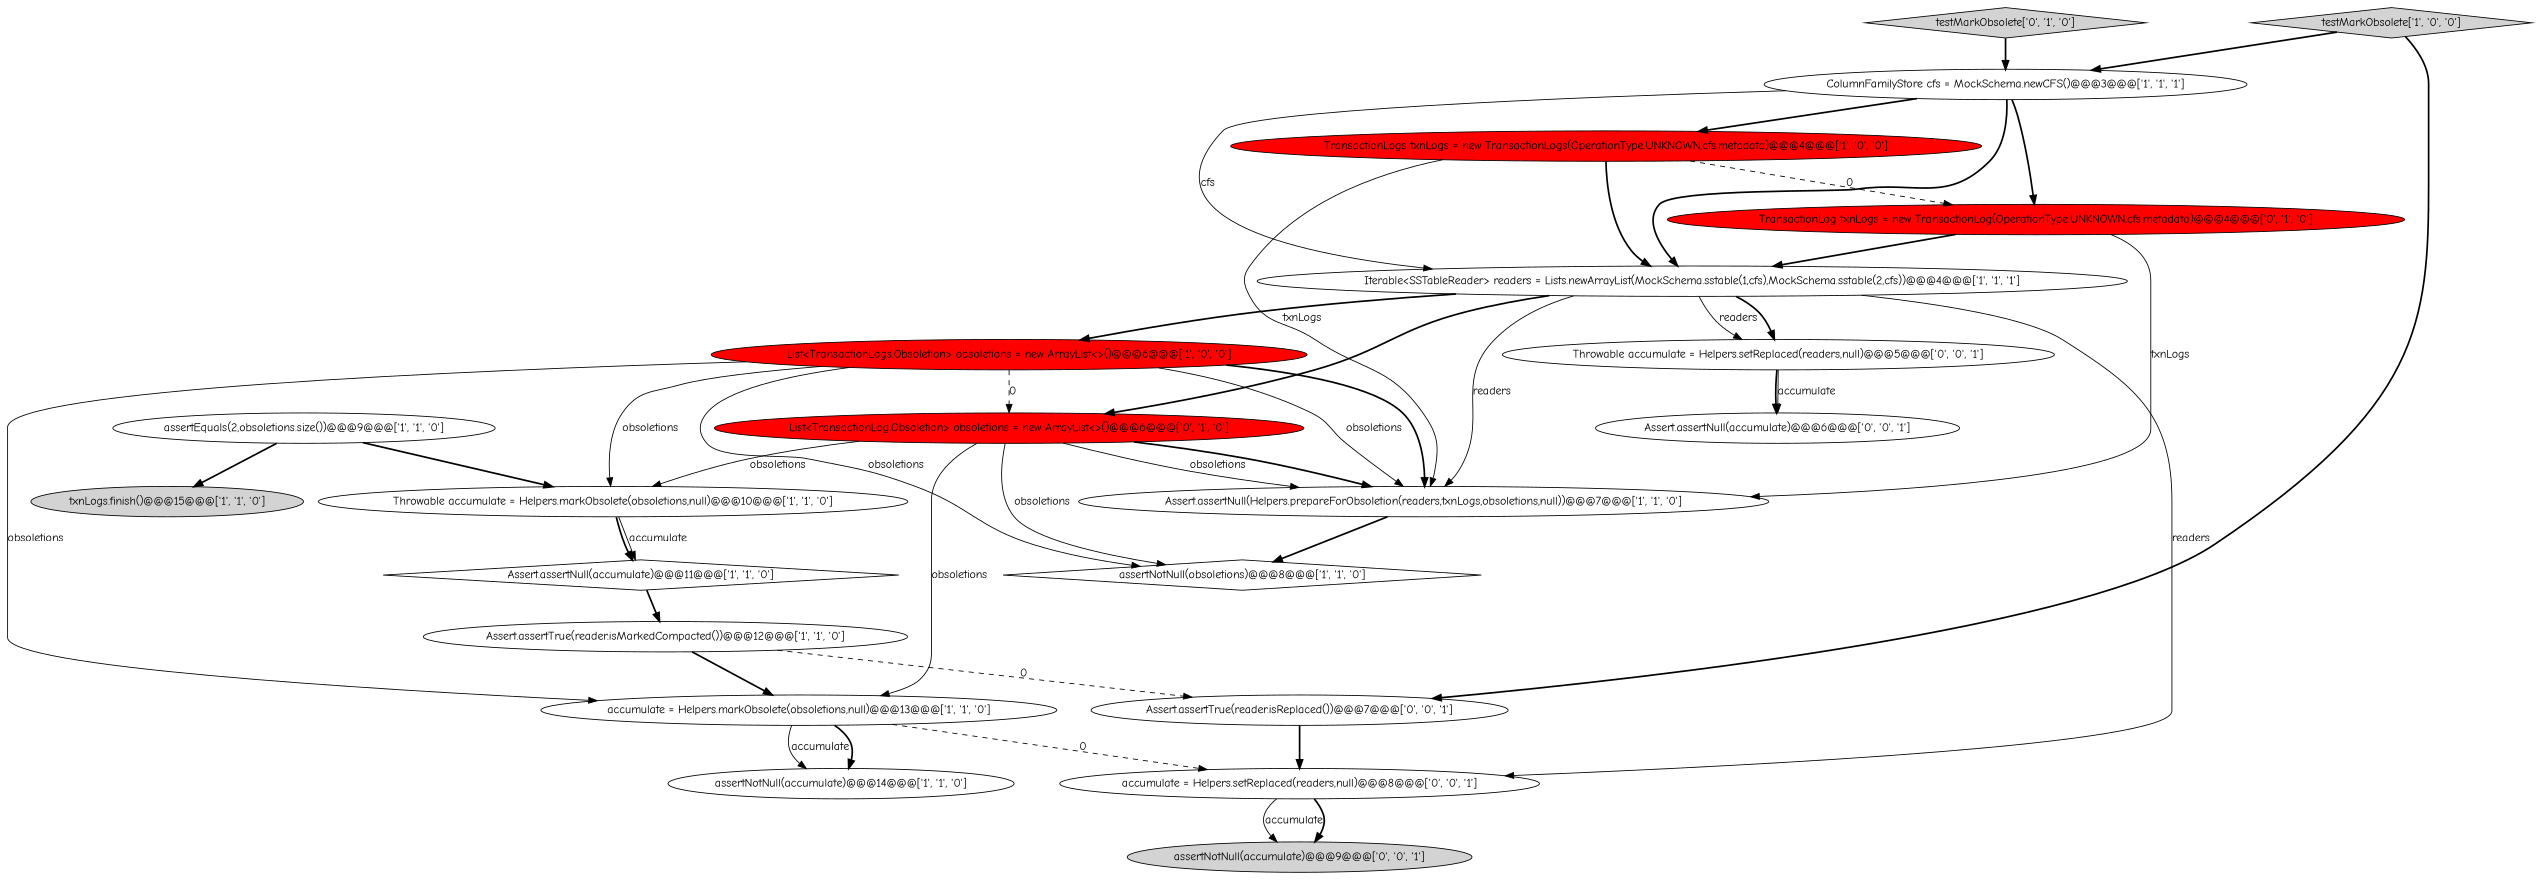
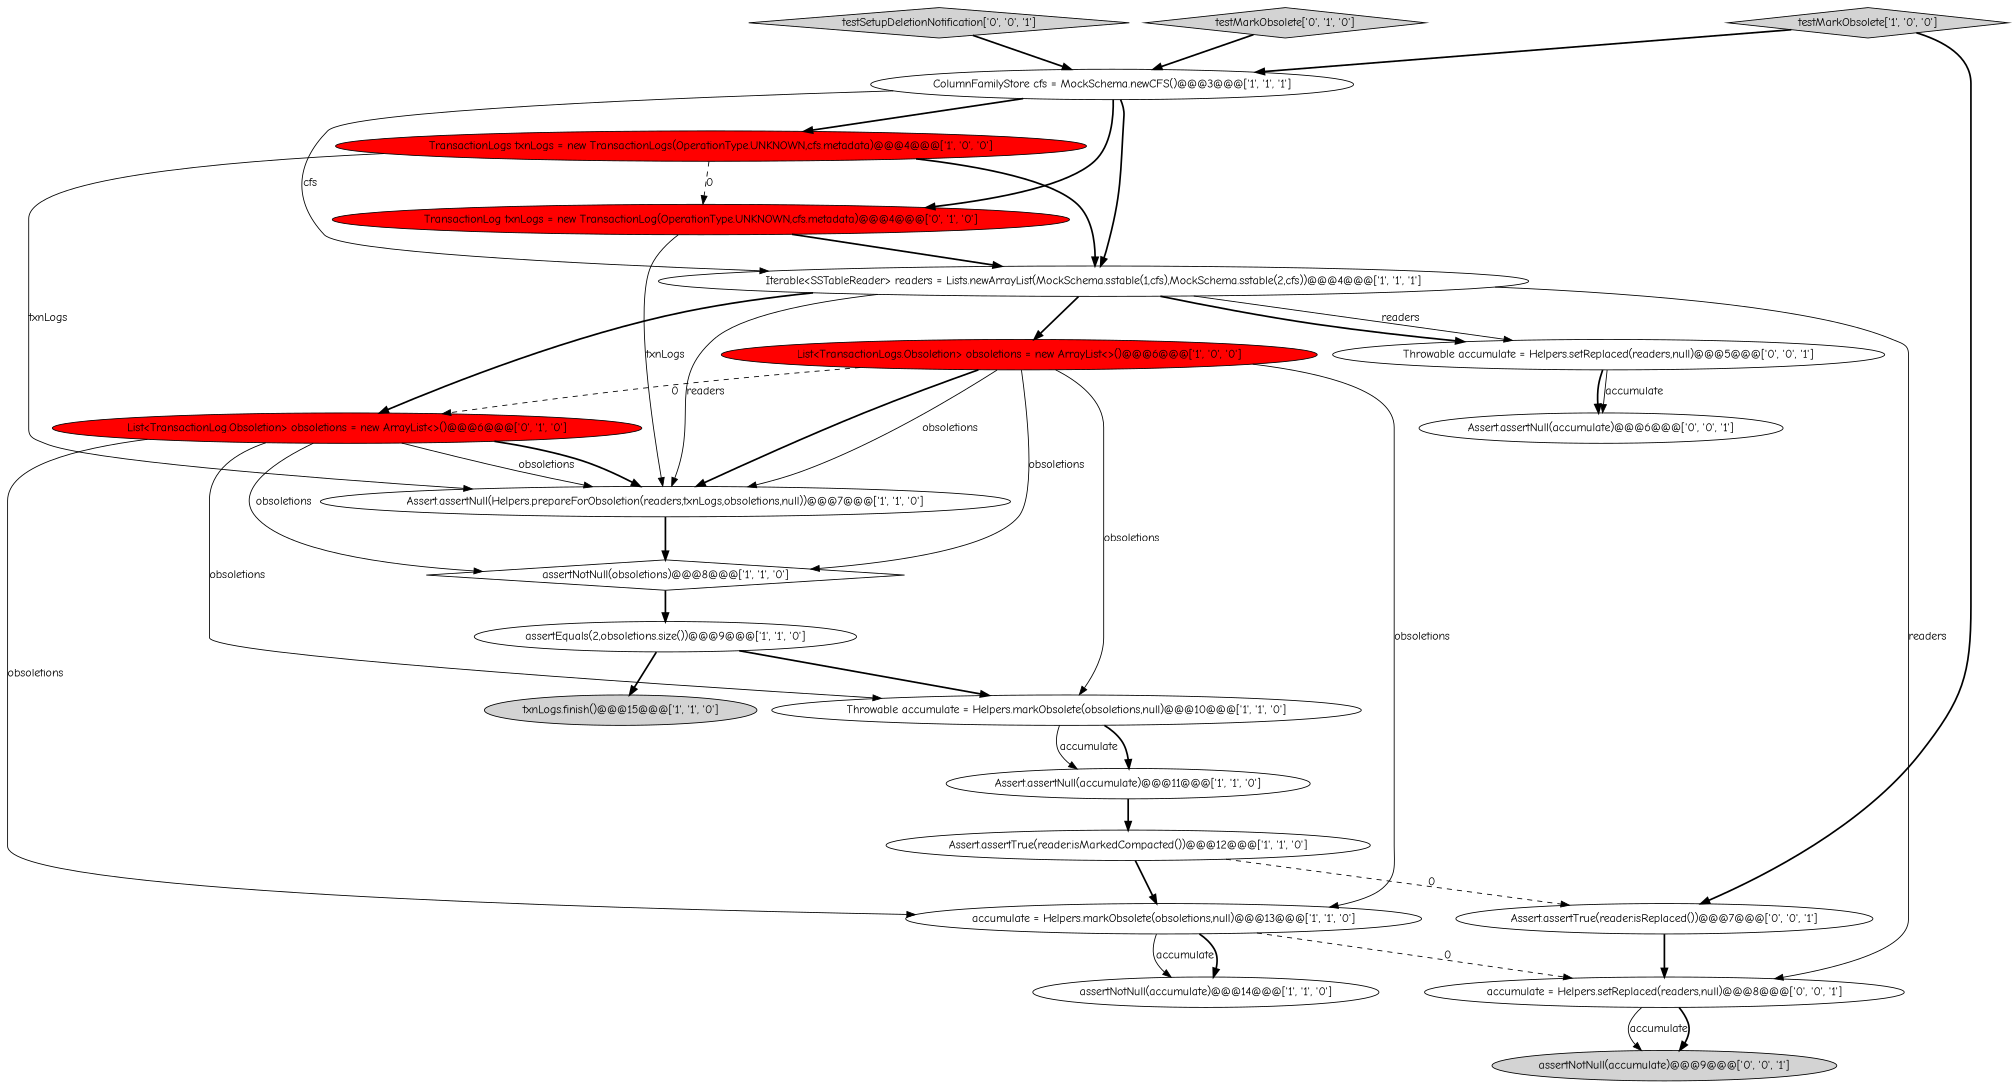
none -> (939, 23)
(641, 575) -> (1128, 784)
none -> (665, 602)
